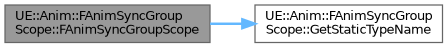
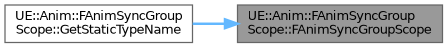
(226, 24) -> (209, 24)
